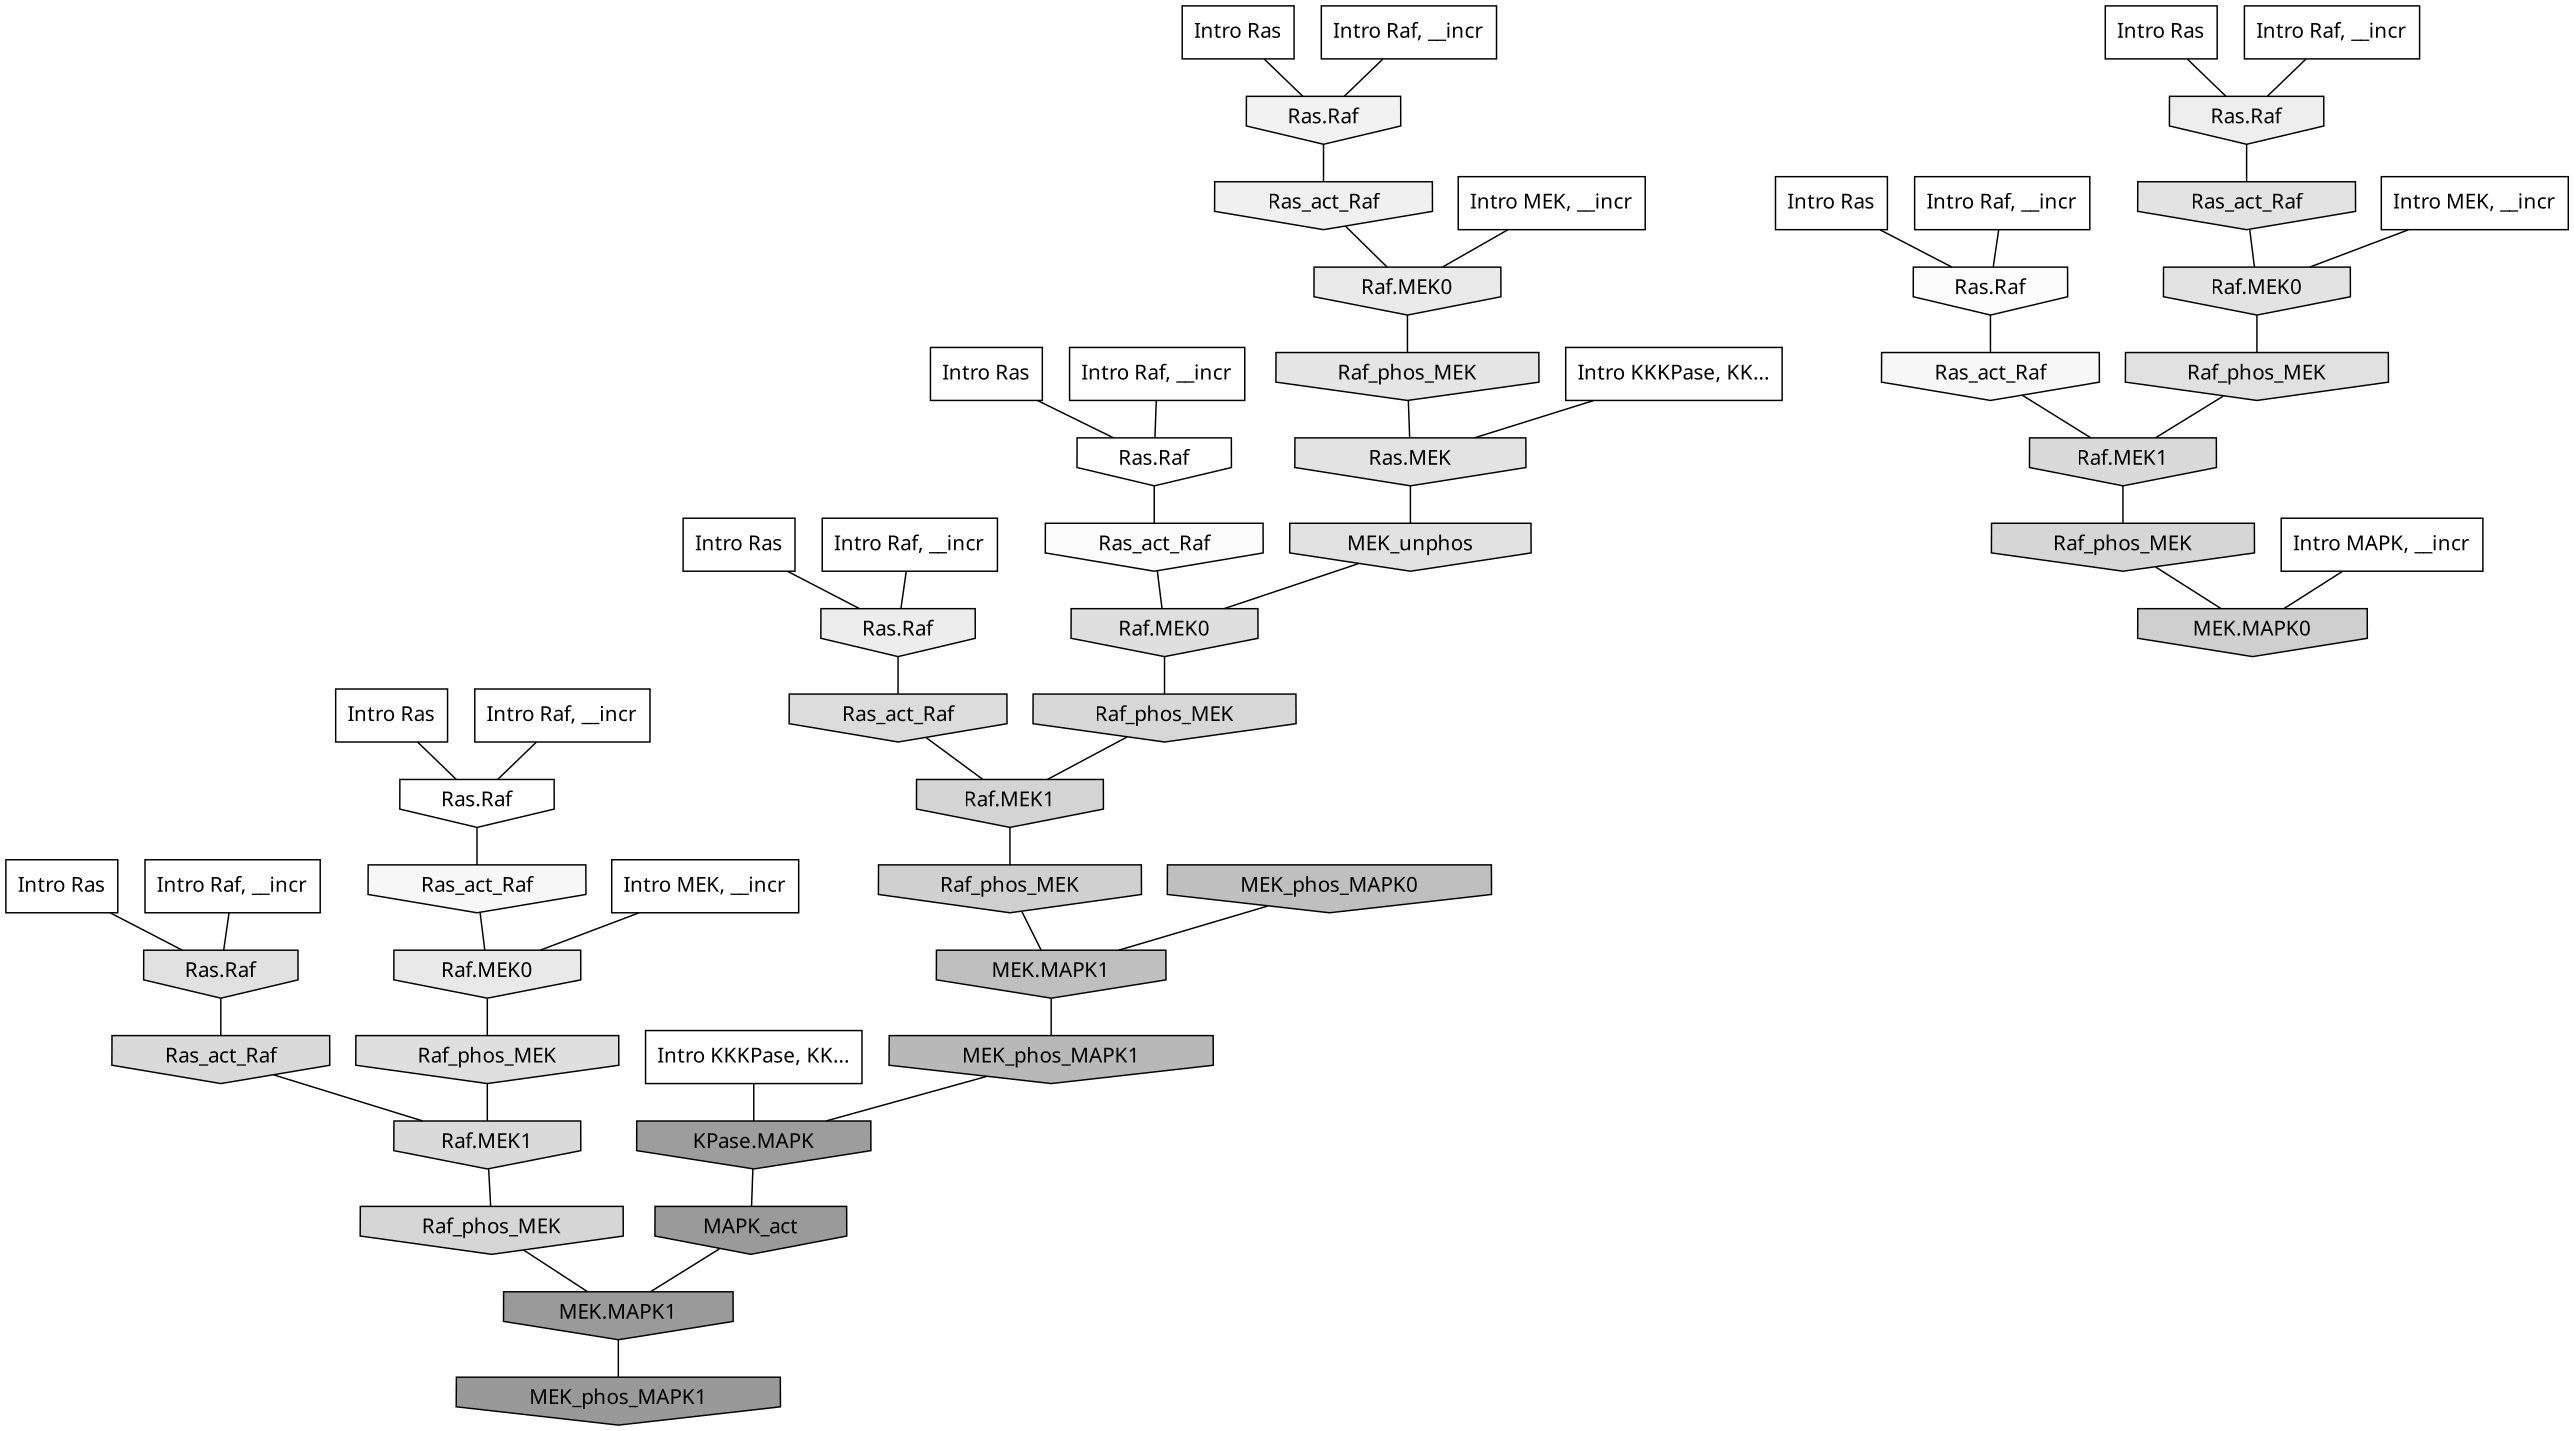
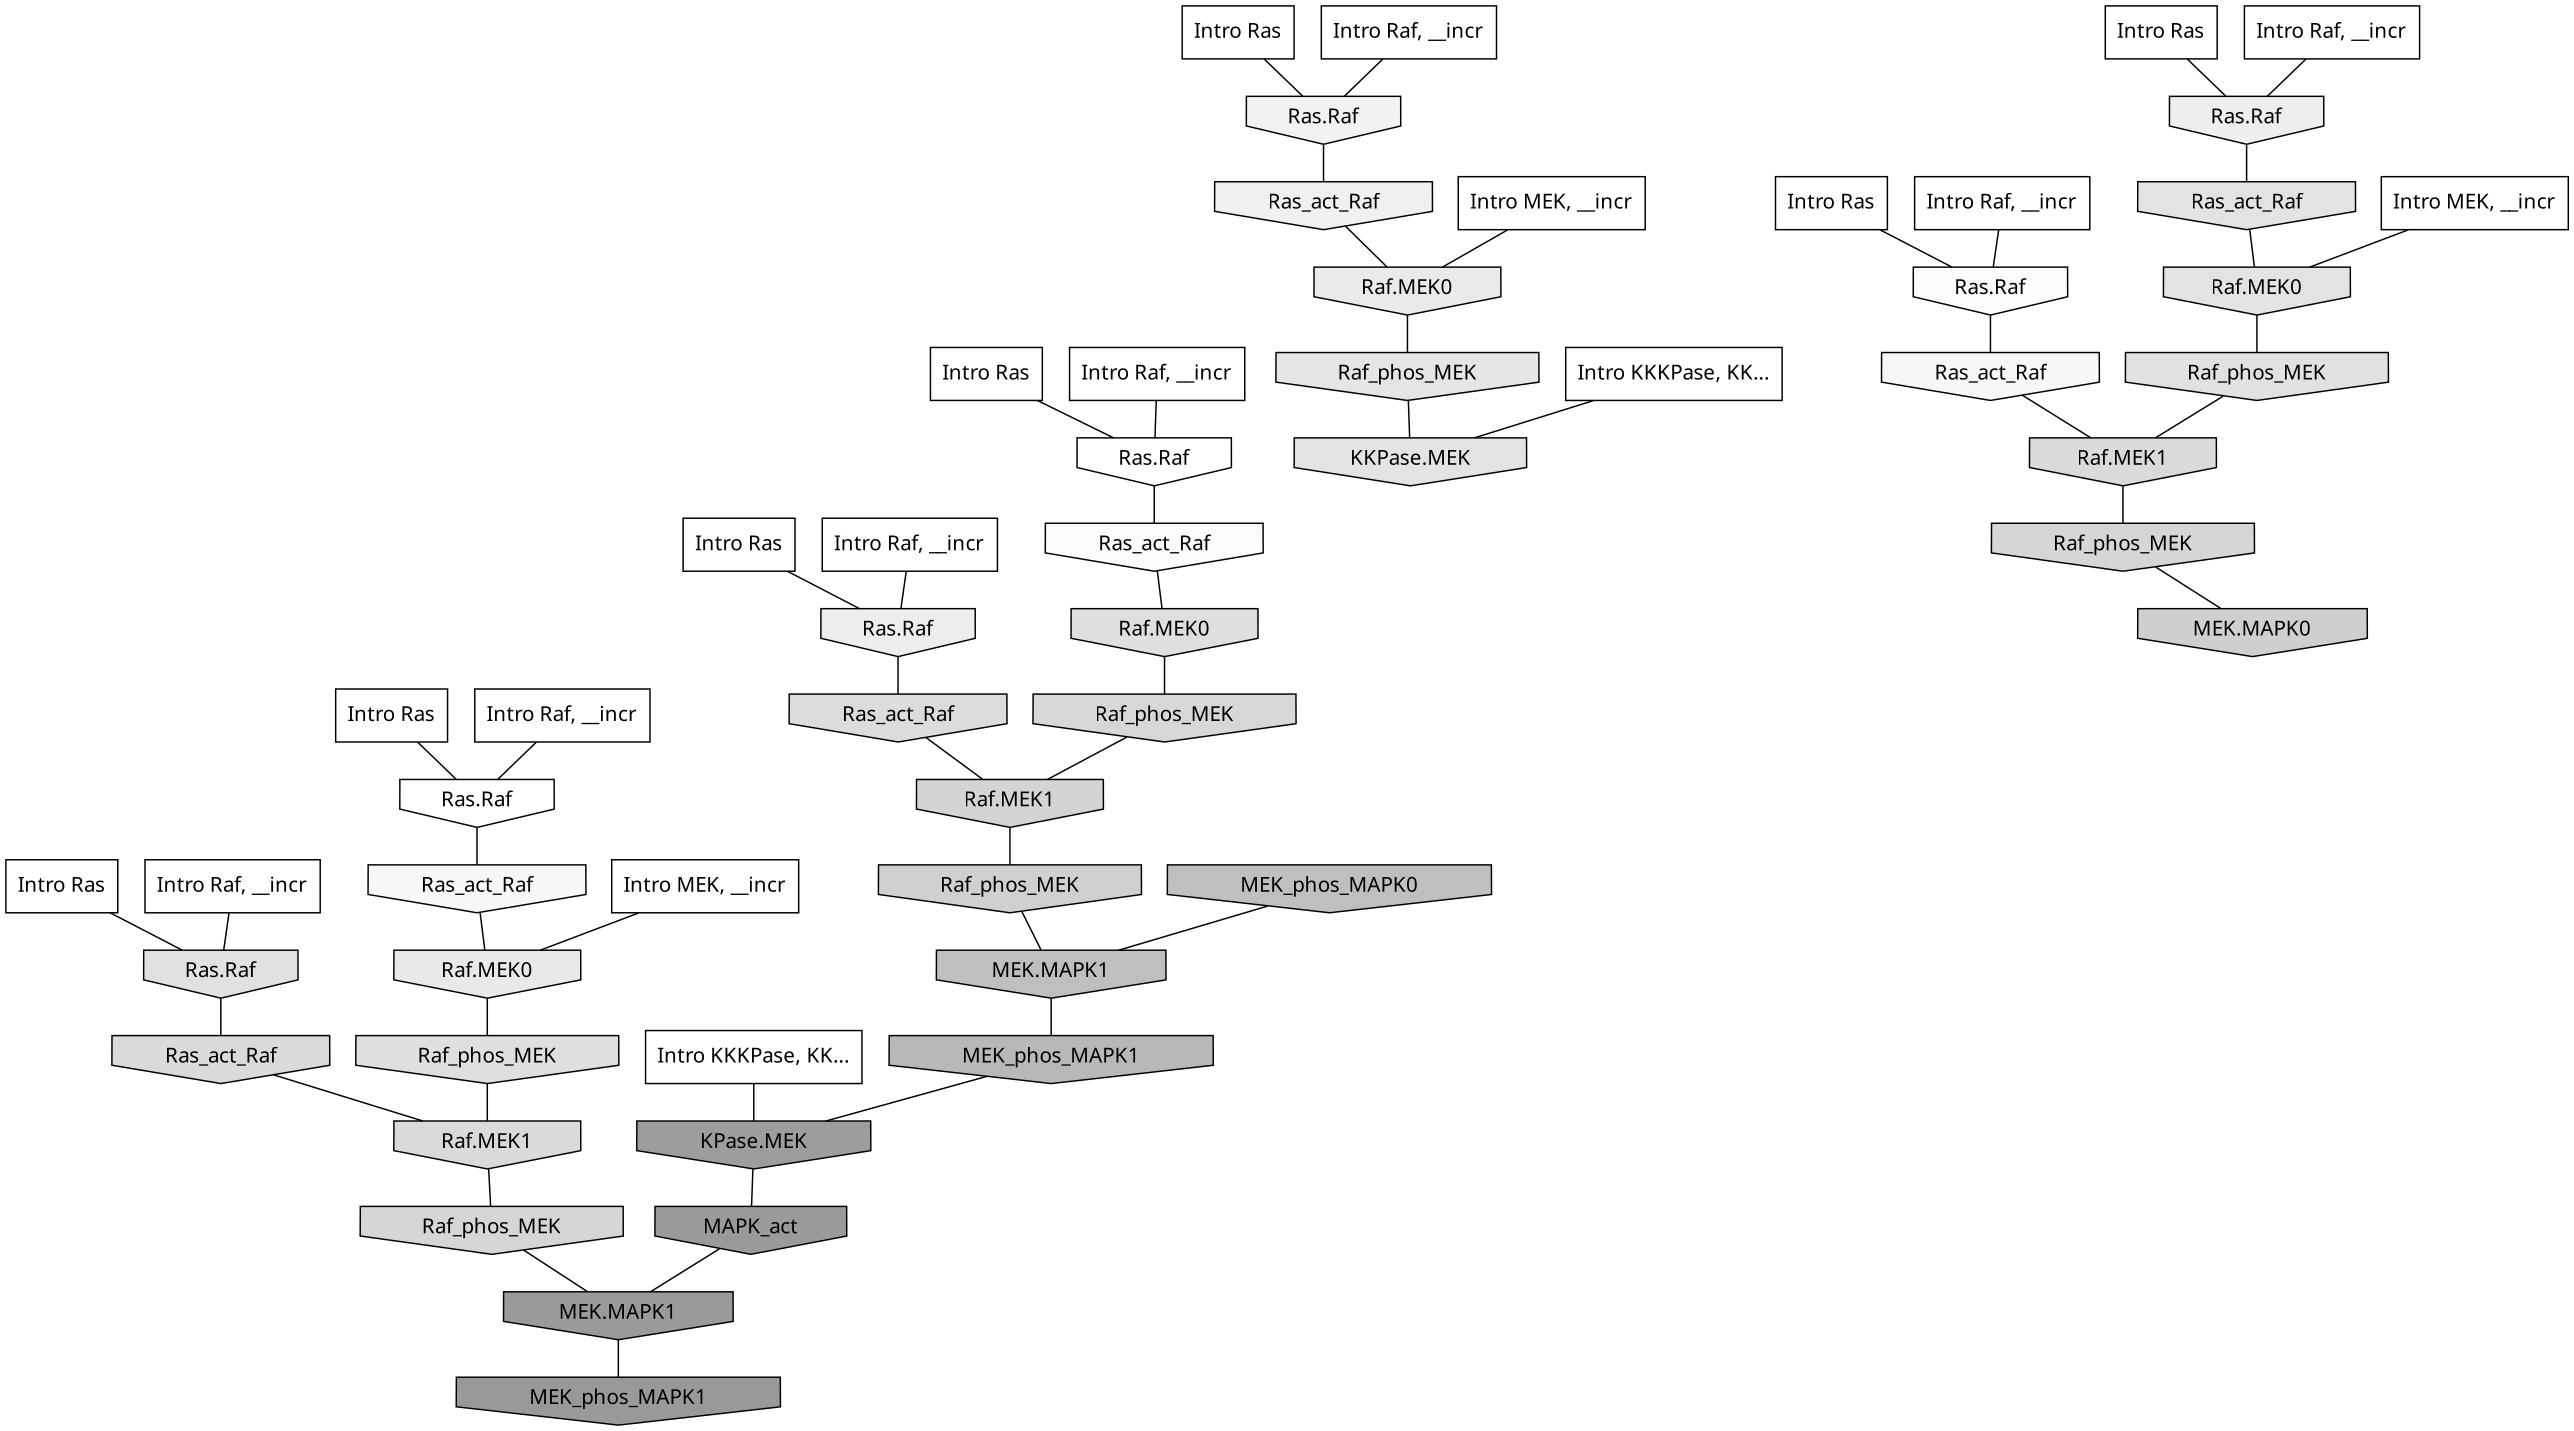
(1410, 459) -> (1410, 459)
(1410, 545) -> none
(2382, 545) -> none
(754, 1142) -> (754, 1142)
